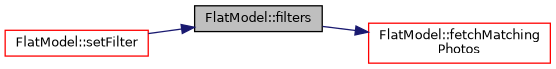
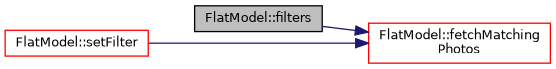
(165, 31) -> (252, 43)
